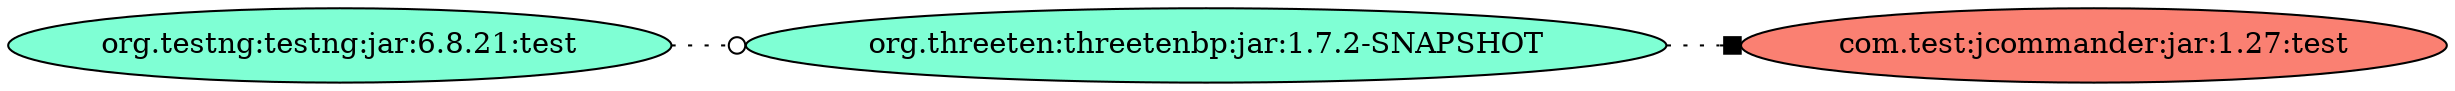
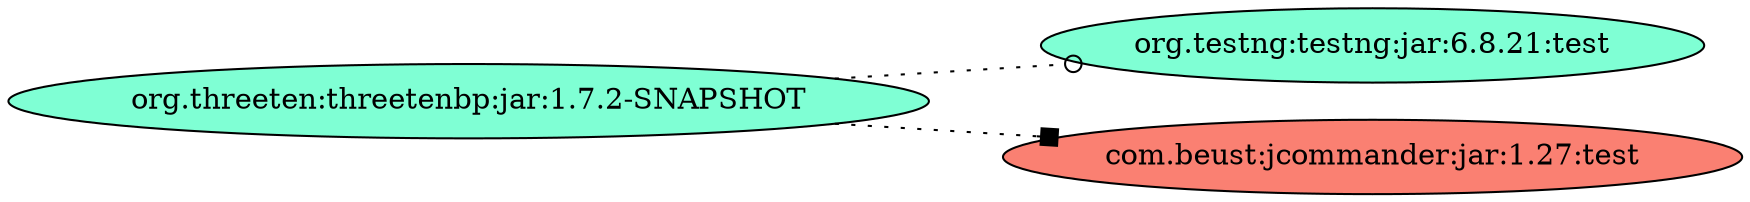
(700, 45) -> (950, 72)
(2094, 45) -> (1373, 157)
